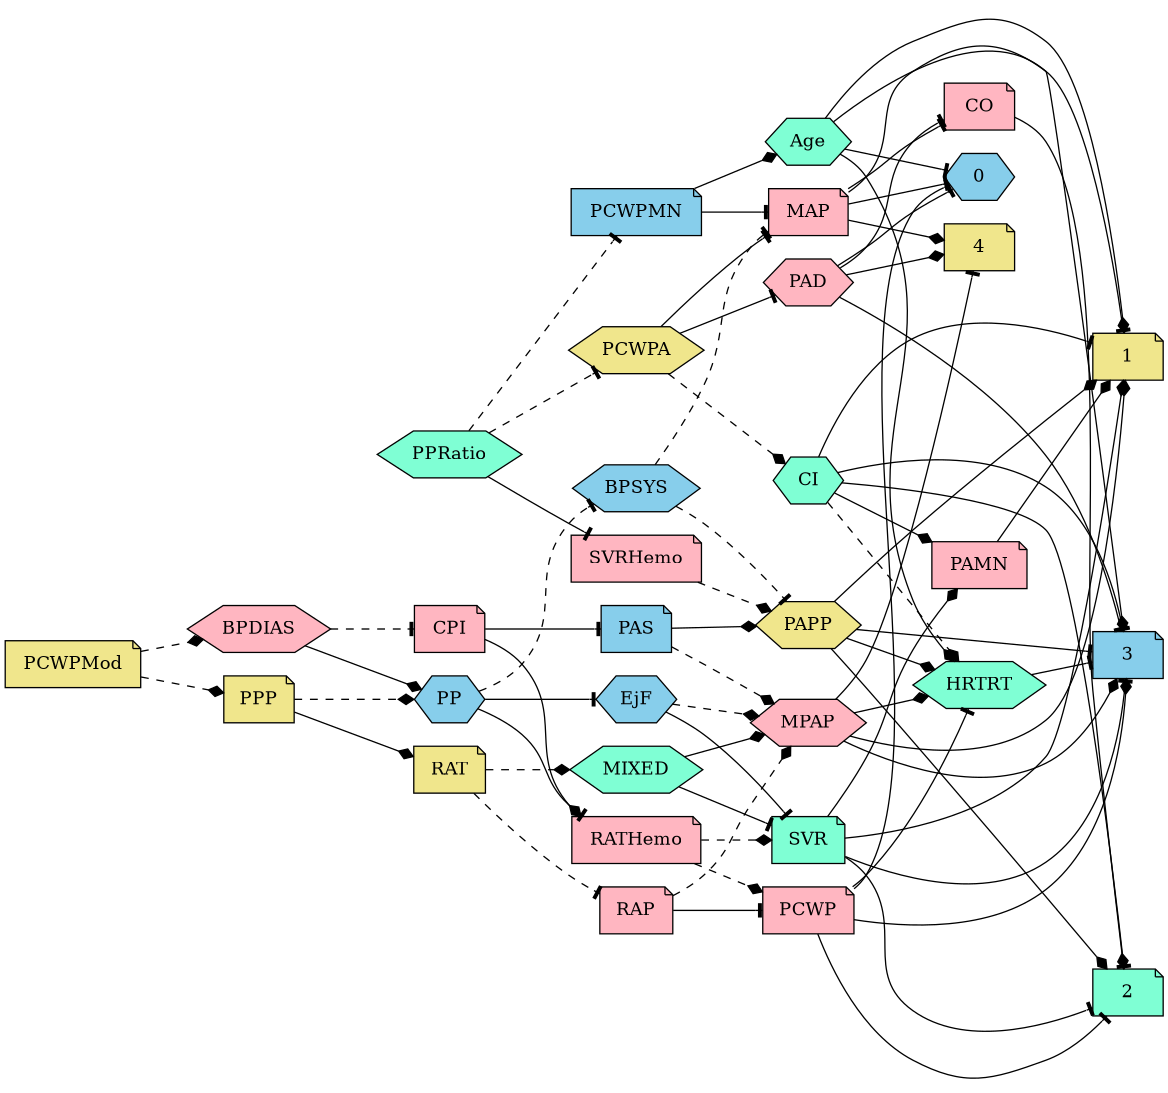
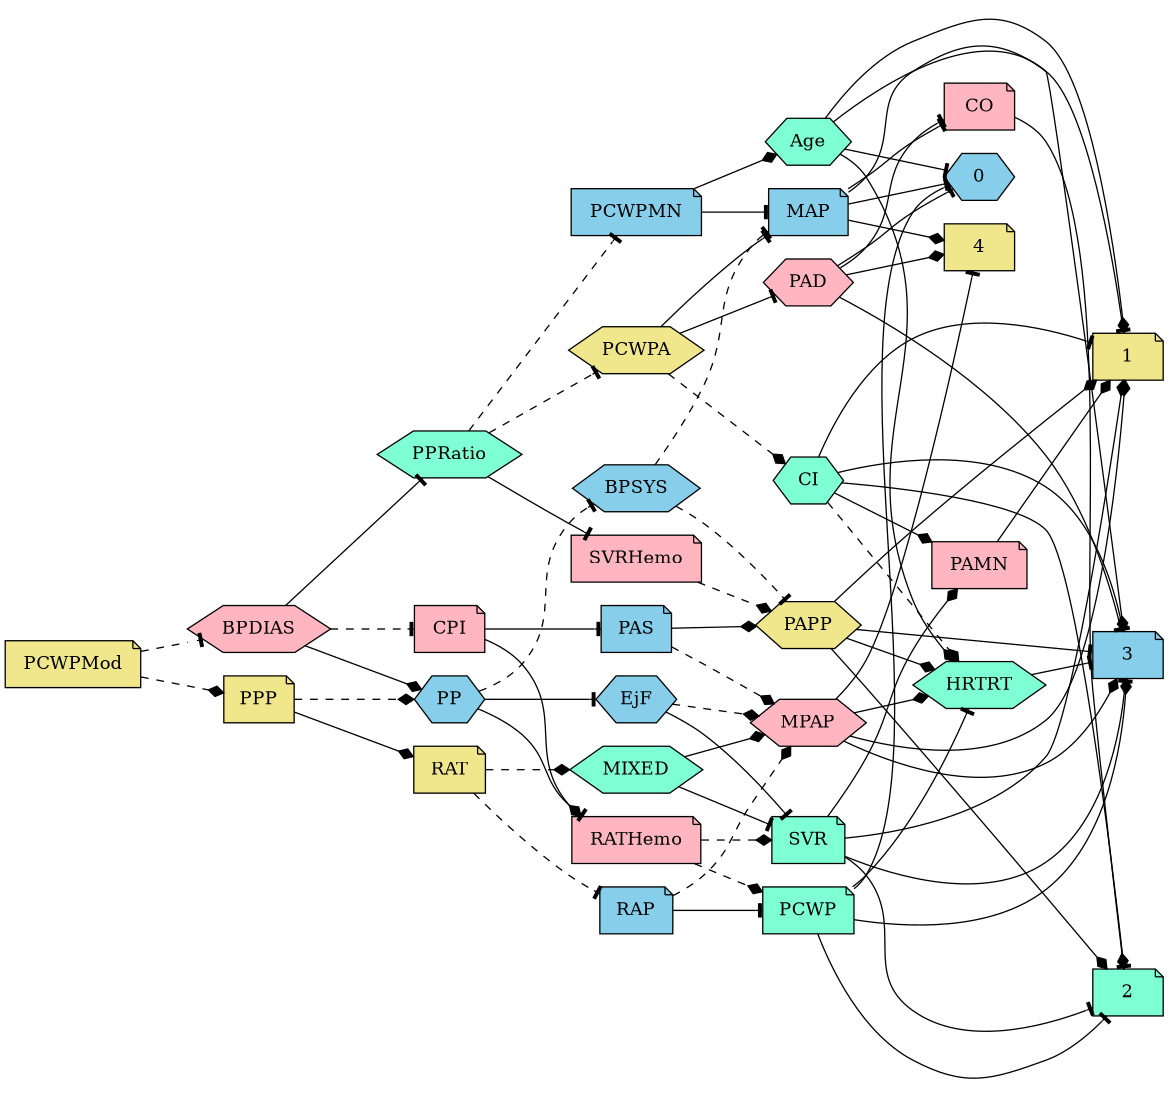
(808, 212) -> (808, 212)
none -> (352, 544)
(164, 647) -> (164, 647)
(636, 910) -> (636, 910)
(808, 910) -> (808, 910)
